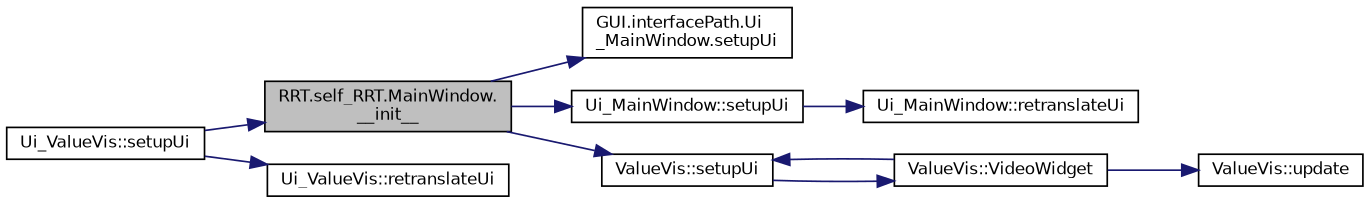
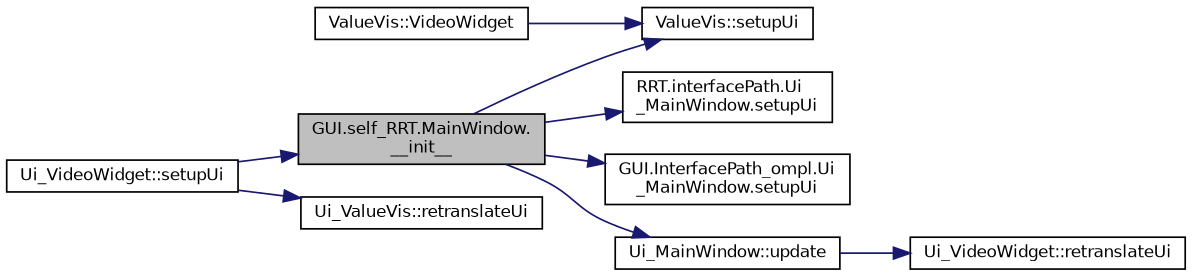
(687, 33) -> (728, 97)
(388, 106) -> (422, 139)
(687, 106) -> (728, 253)
(1001, 106) -> (1048, 253)
(106, 143) -> (122, 176)
(1281, 170) -> none
none -> (728, 179)
(825, 181) -> none
